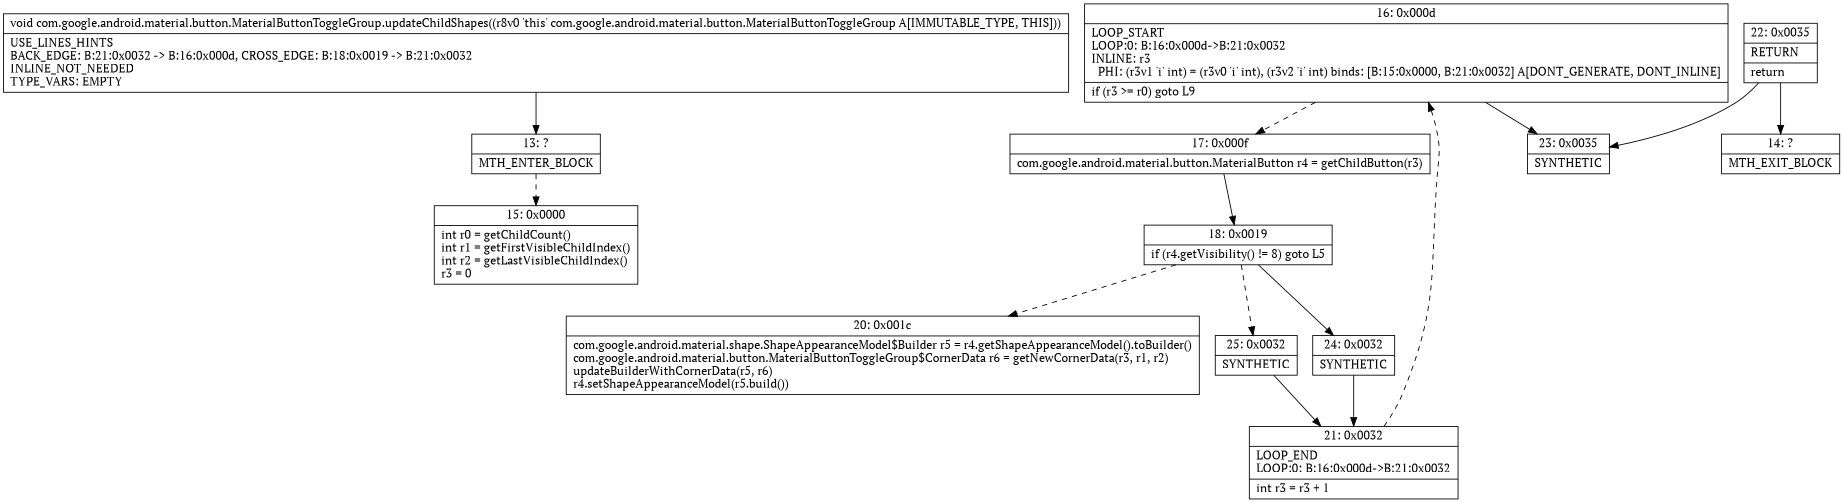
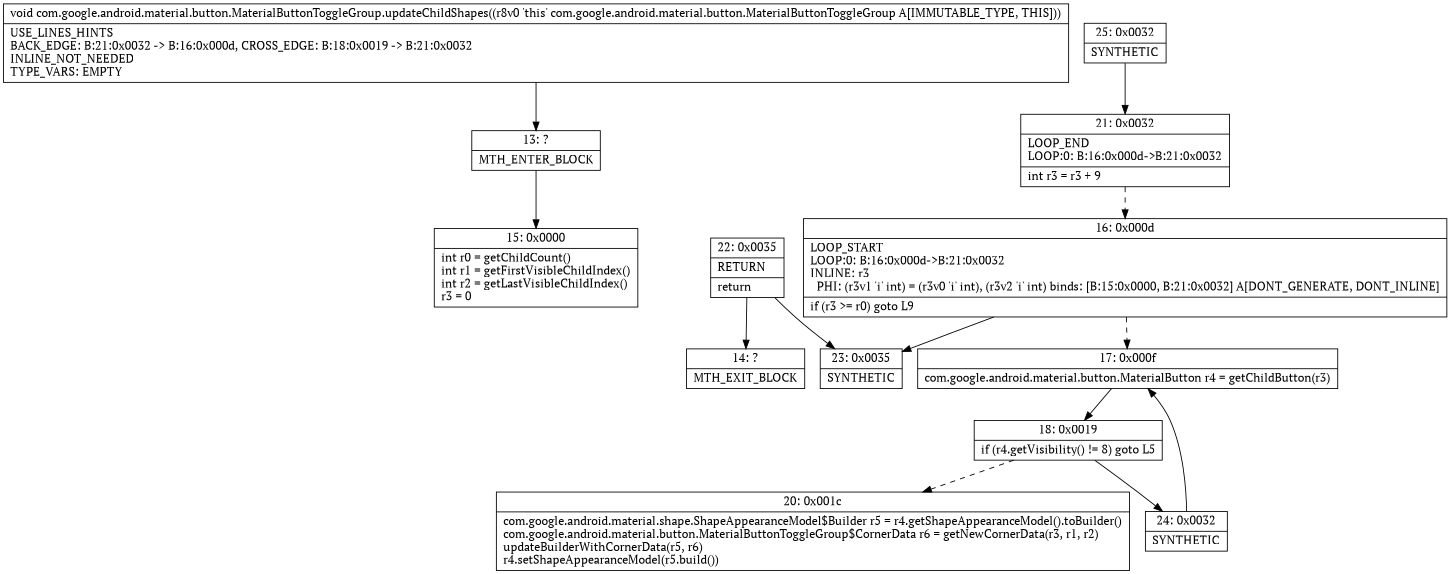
(536, 185) -> (536, 195)
(1246, 296) -> none
(1354, 396) -> (1180, 450)
(1293, 489) -> (1064, 176)
